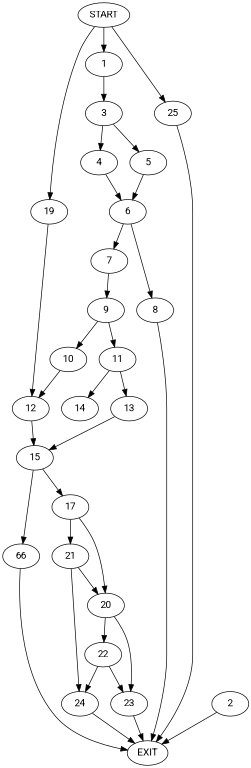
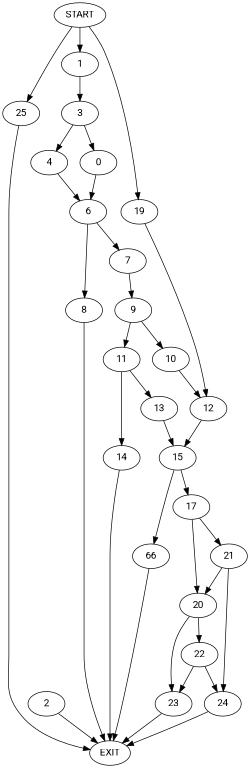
(148, 163) -> (98, 163)
none -> (110, 602)
